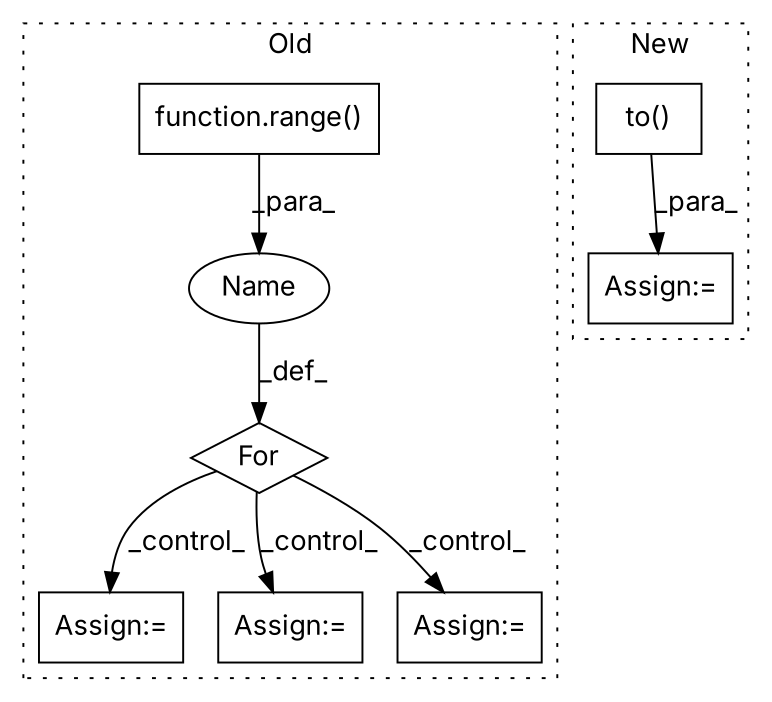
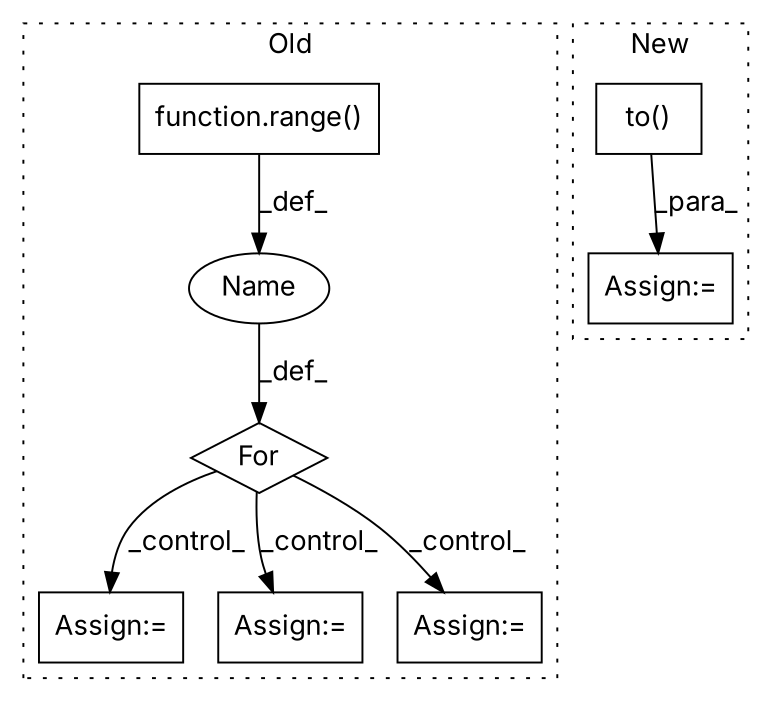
(294, 204) -> (294, 204)
